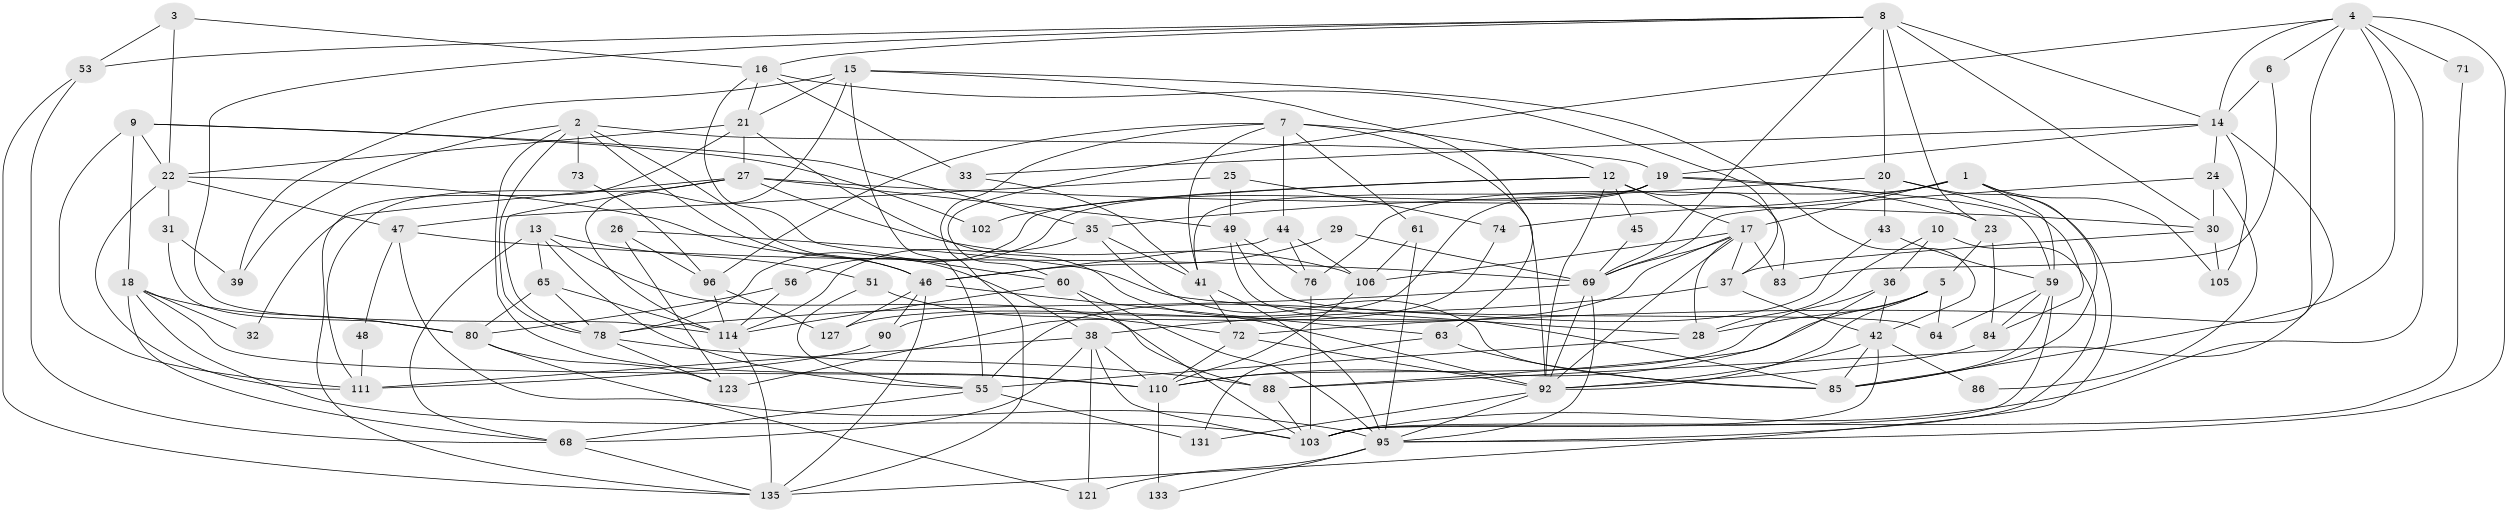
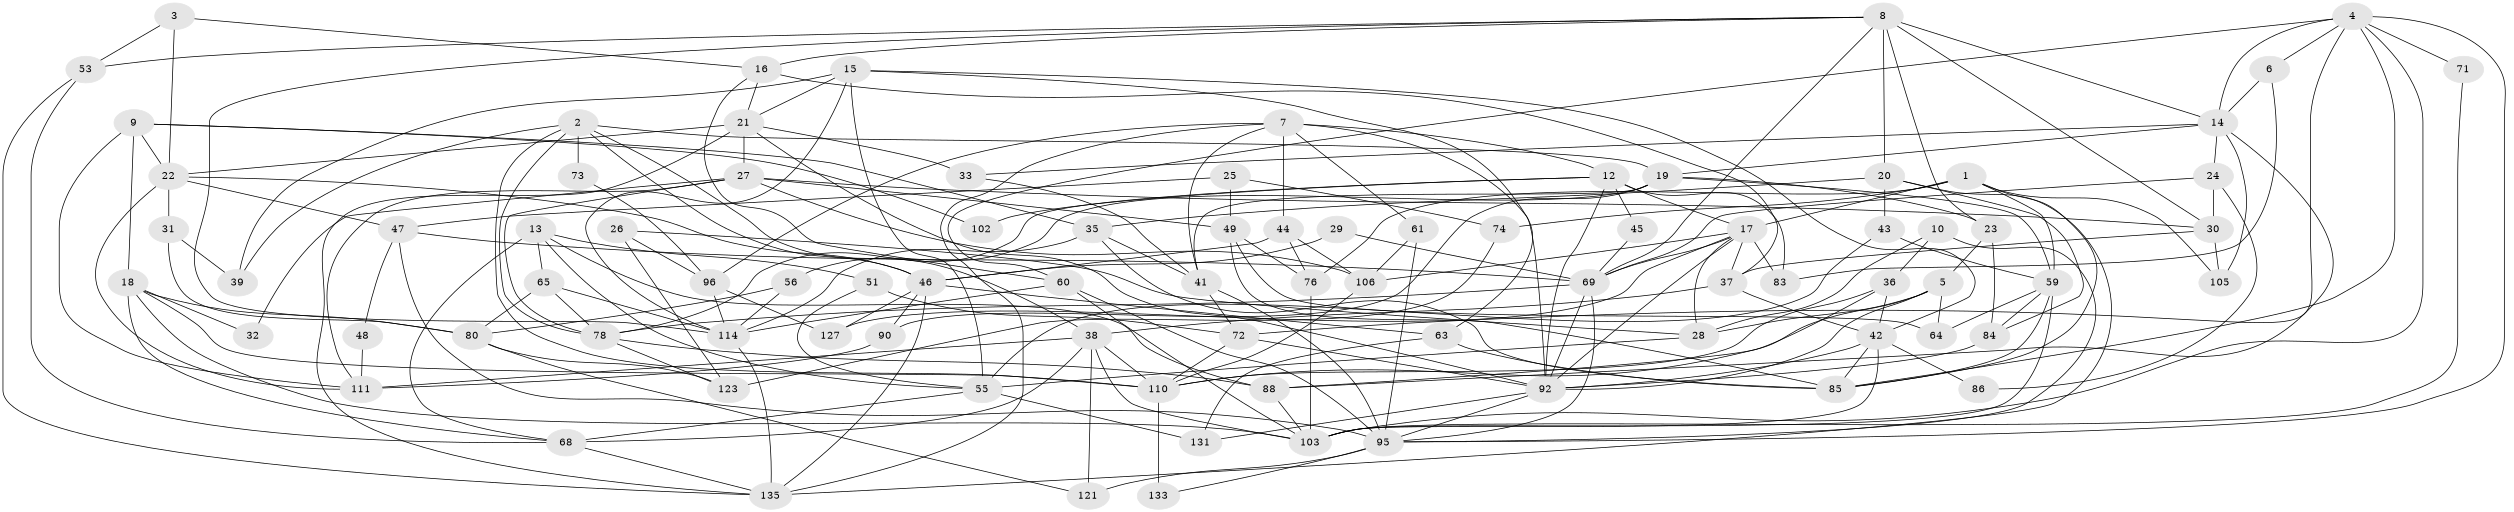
(864, 123) -> (852, 144)
